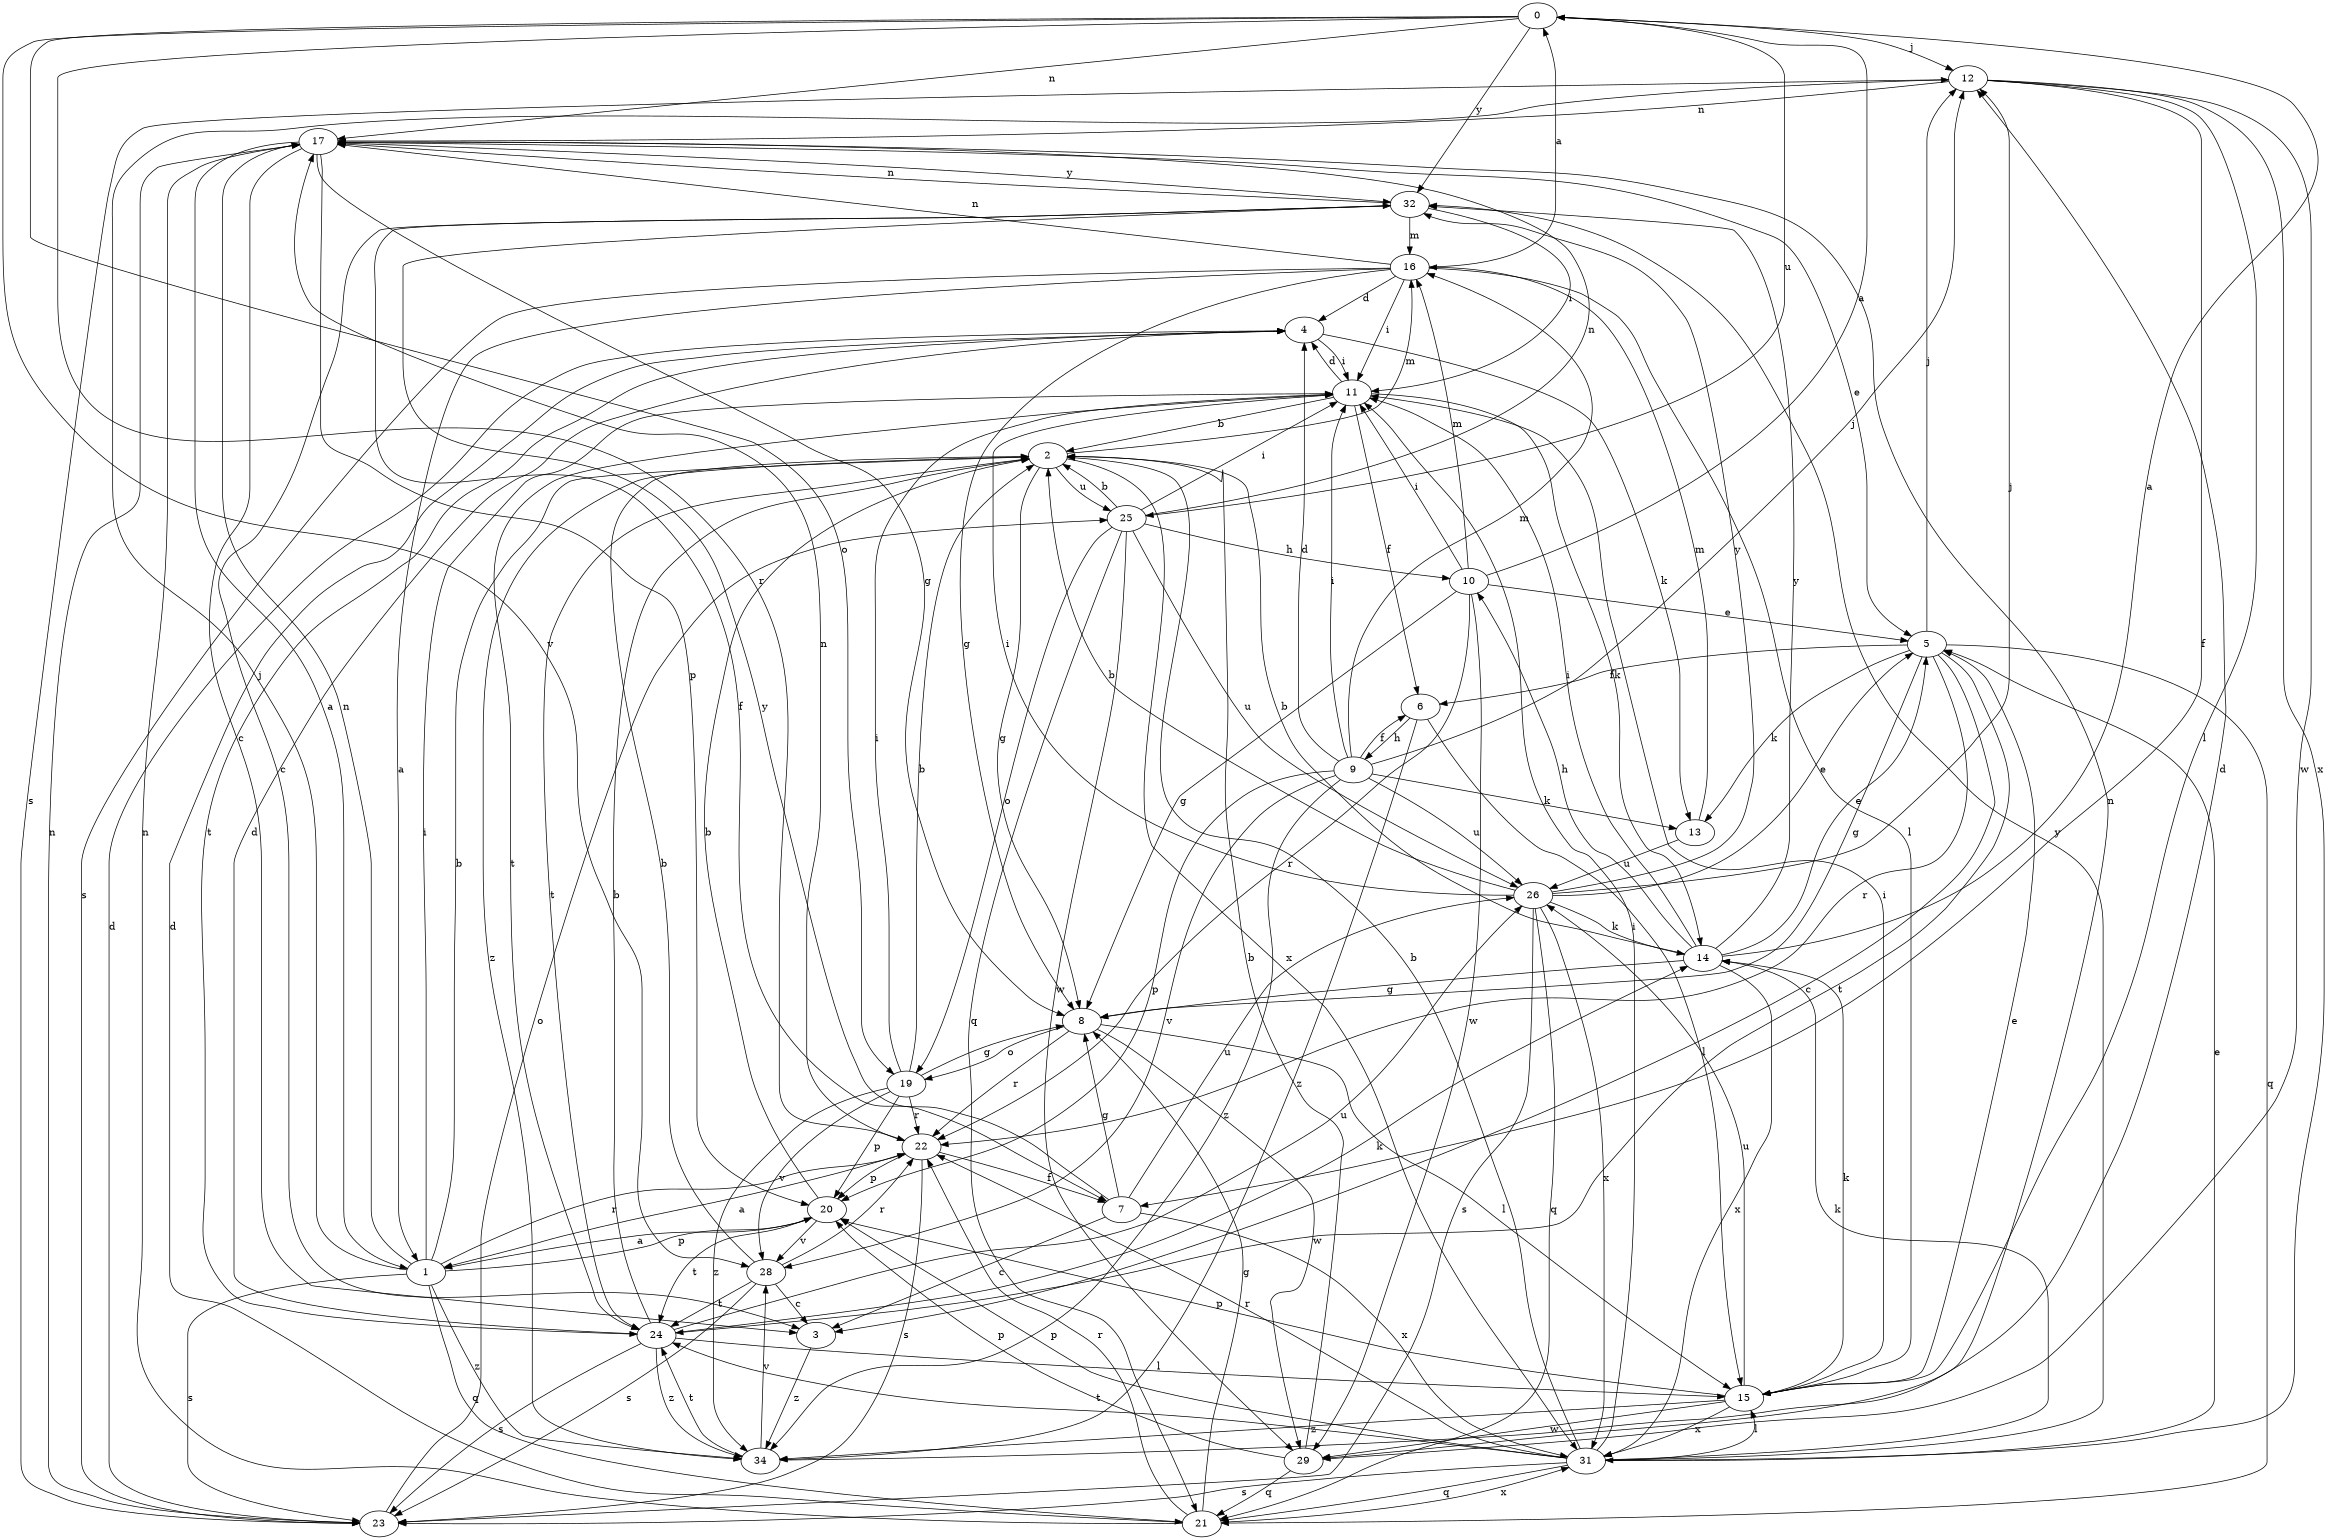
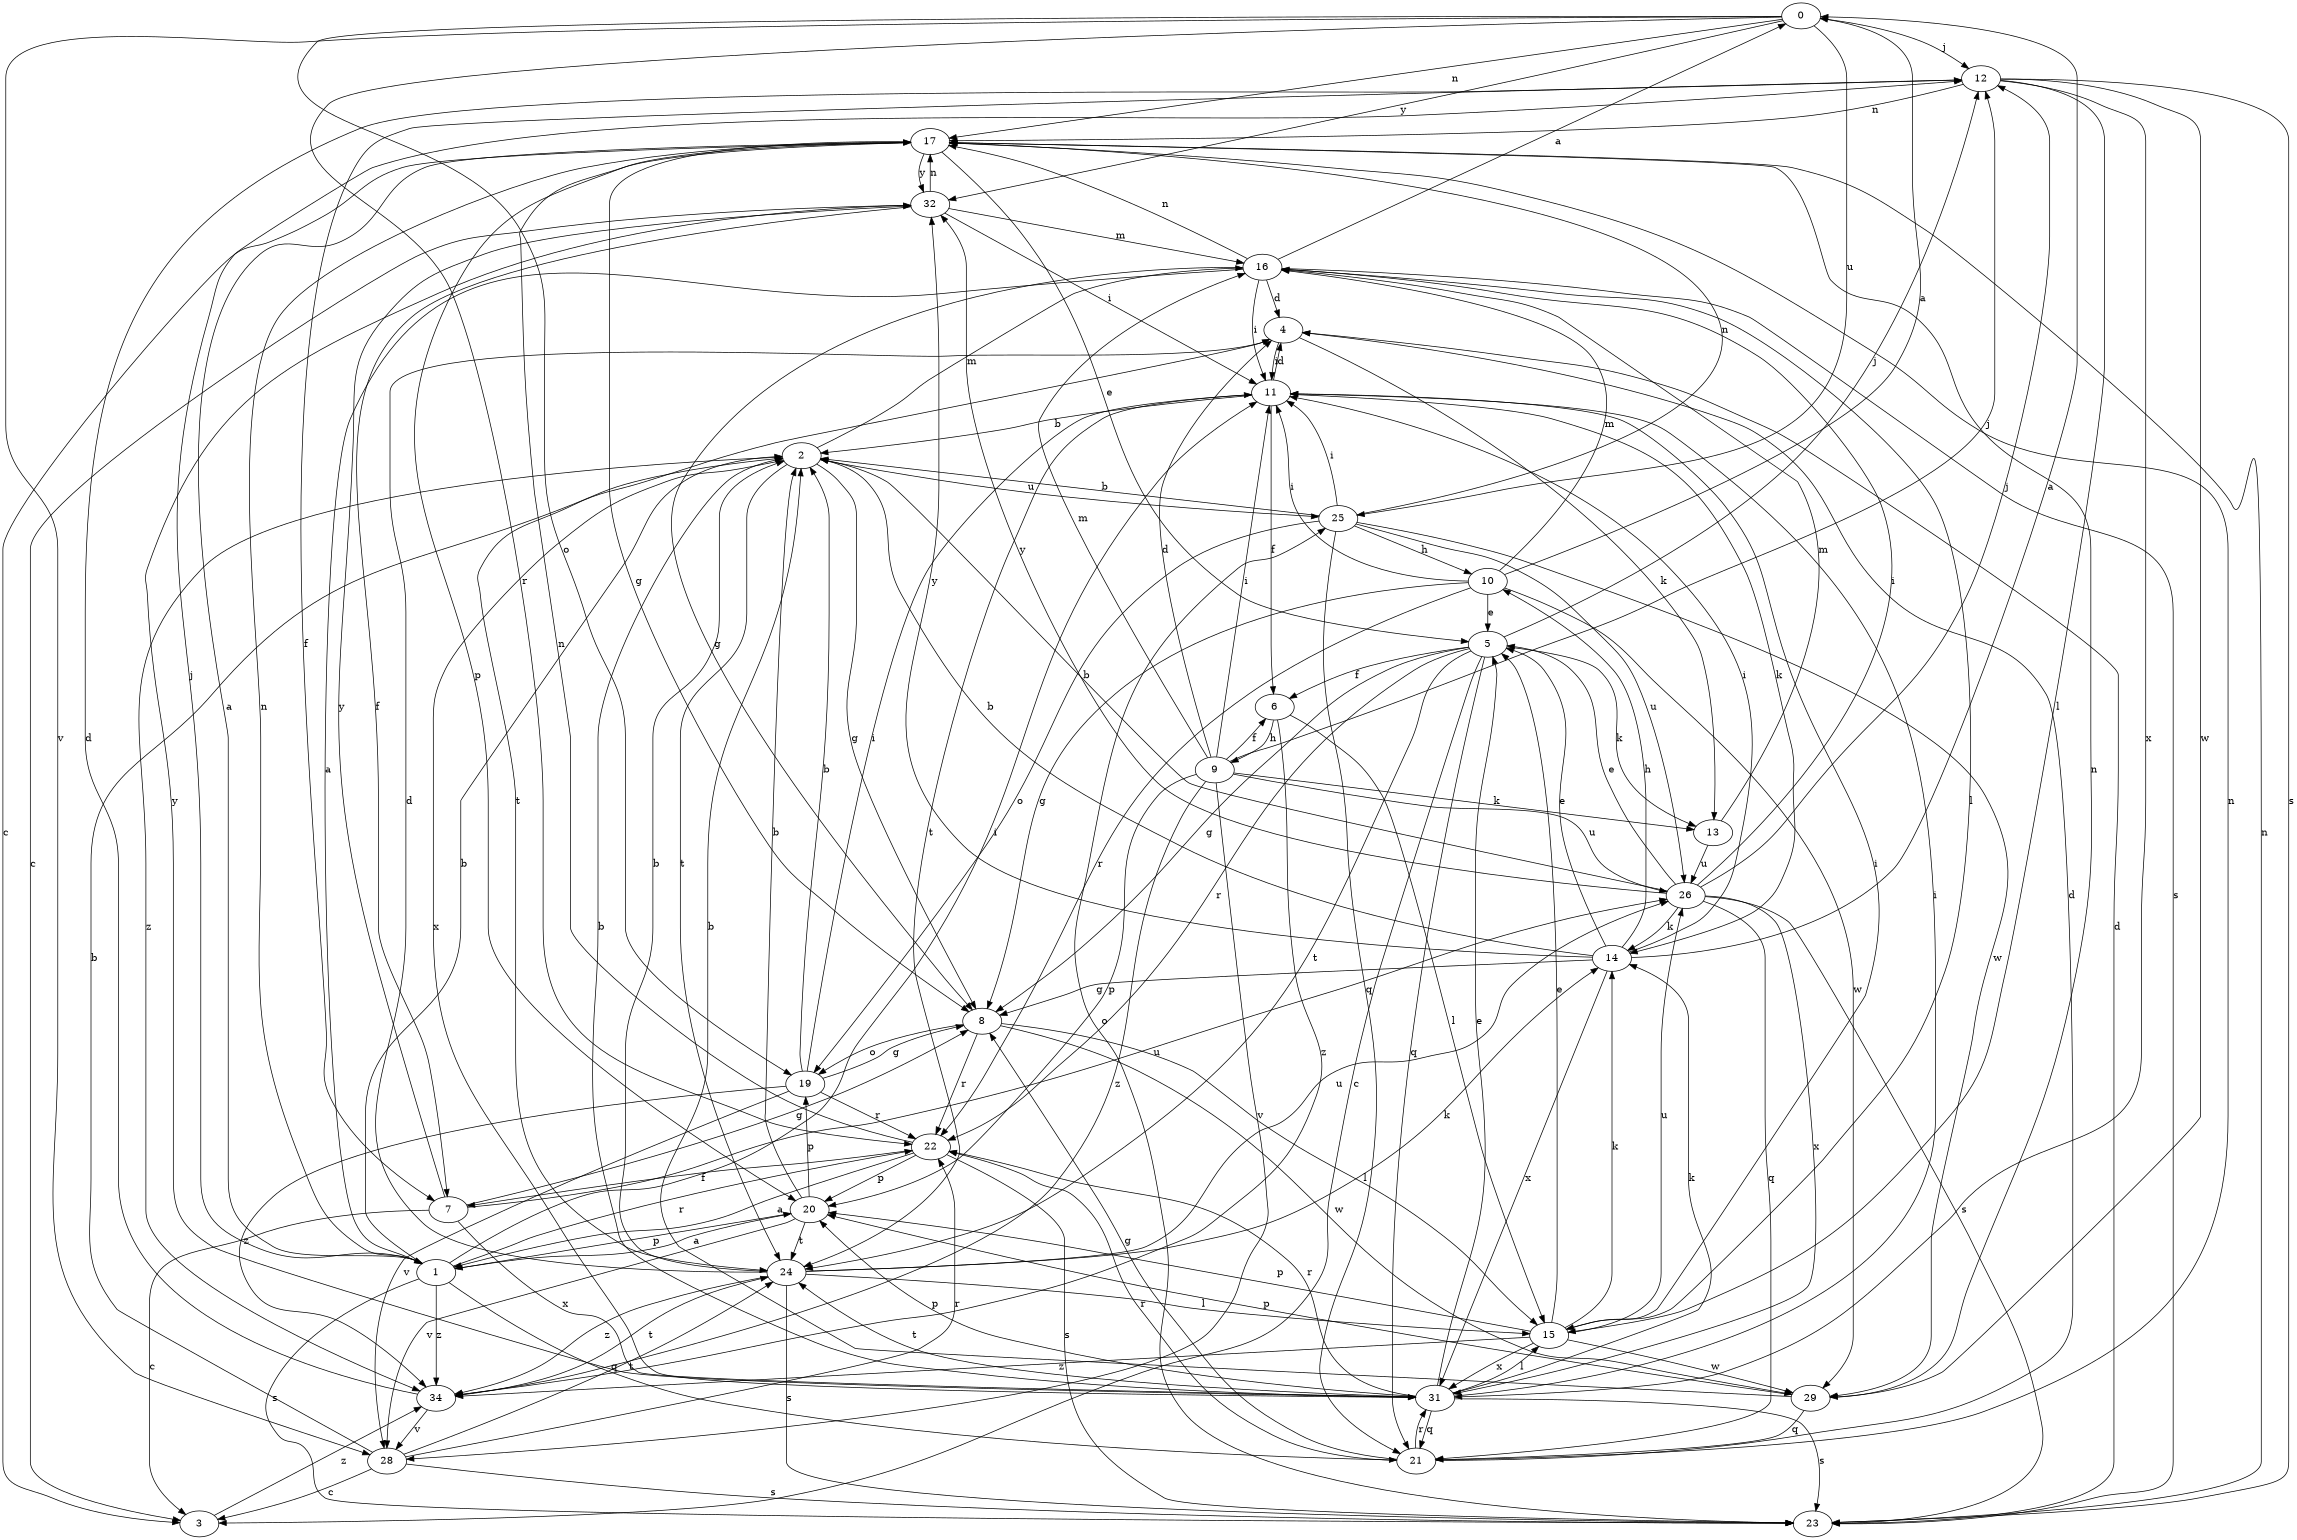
(1007, 655) -> (1816, 411)
(869, 1144) -> (808, 1151)
(1504, 1492) -> (1421, 1430)
